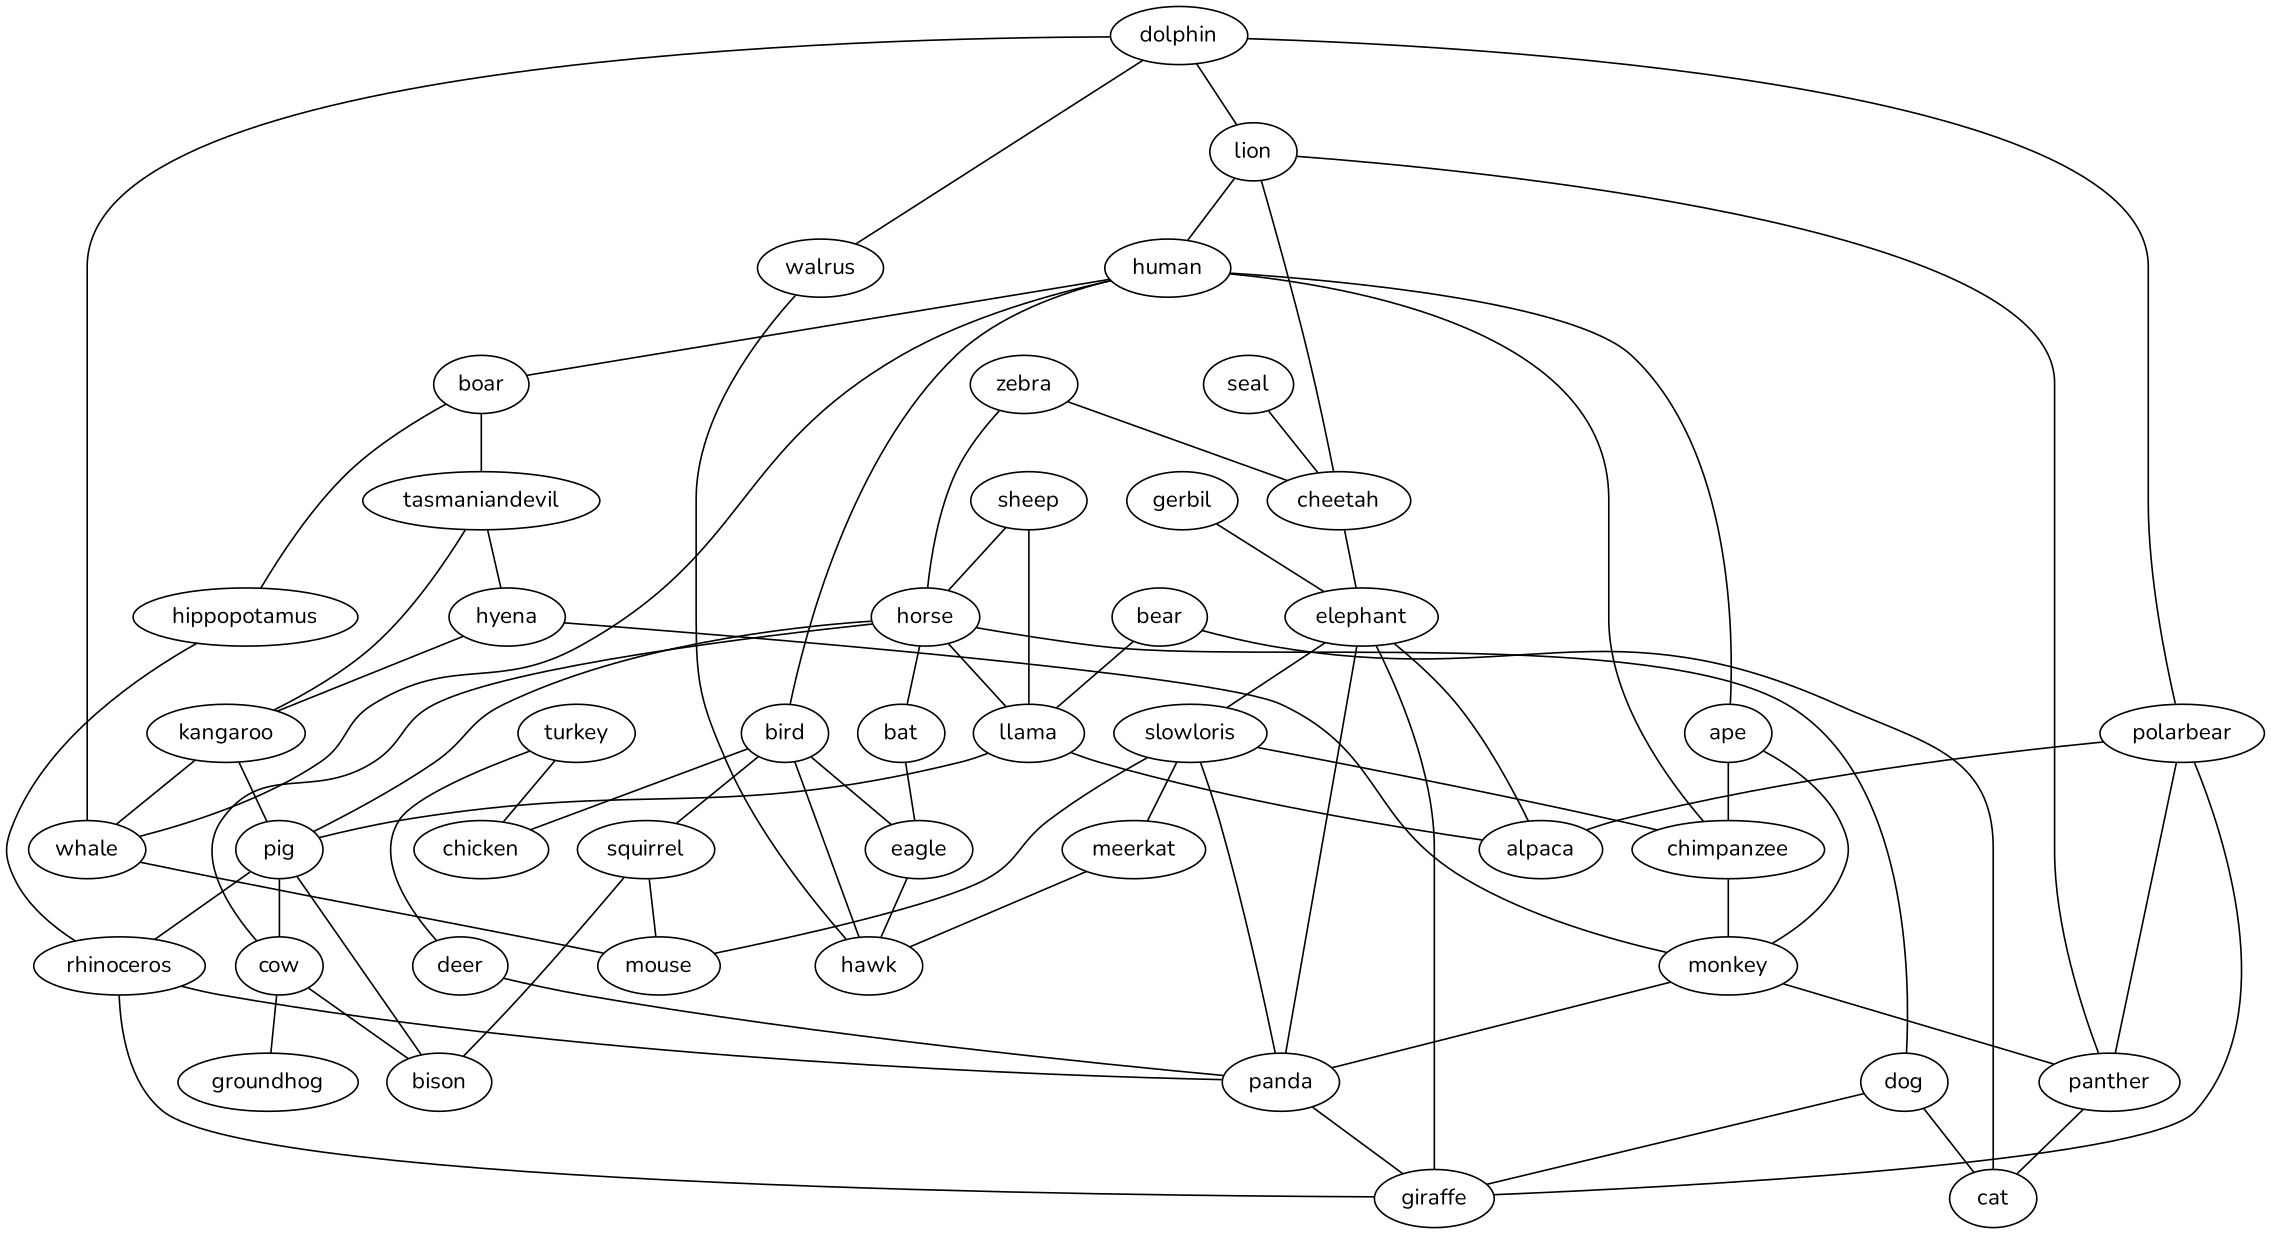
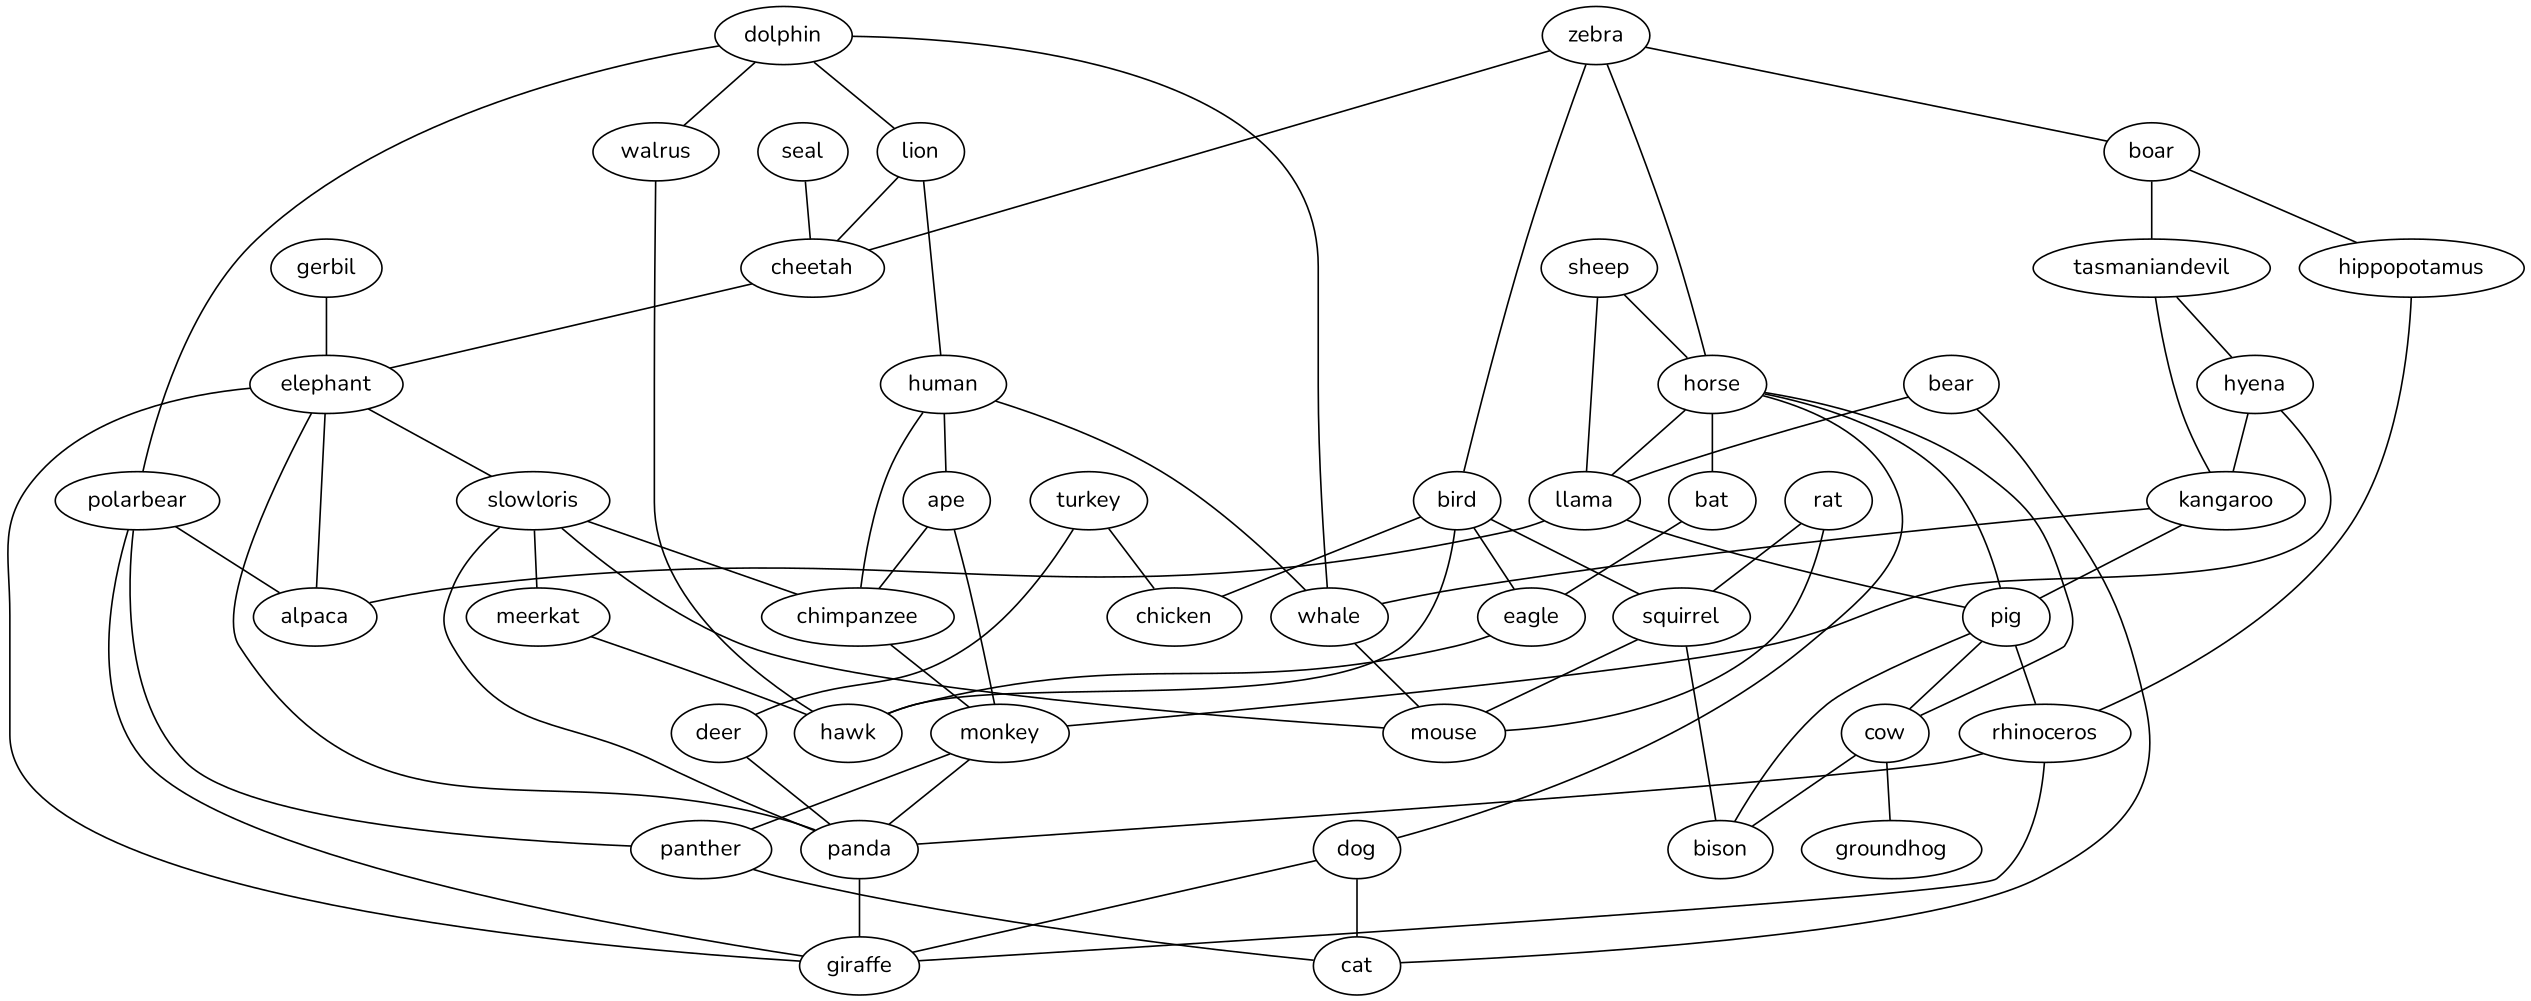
(2019, 321) -> none
(818, 327) -> (1876, 94)
(889, 441) -> (1519, 266)
none -> (1829, 501)
